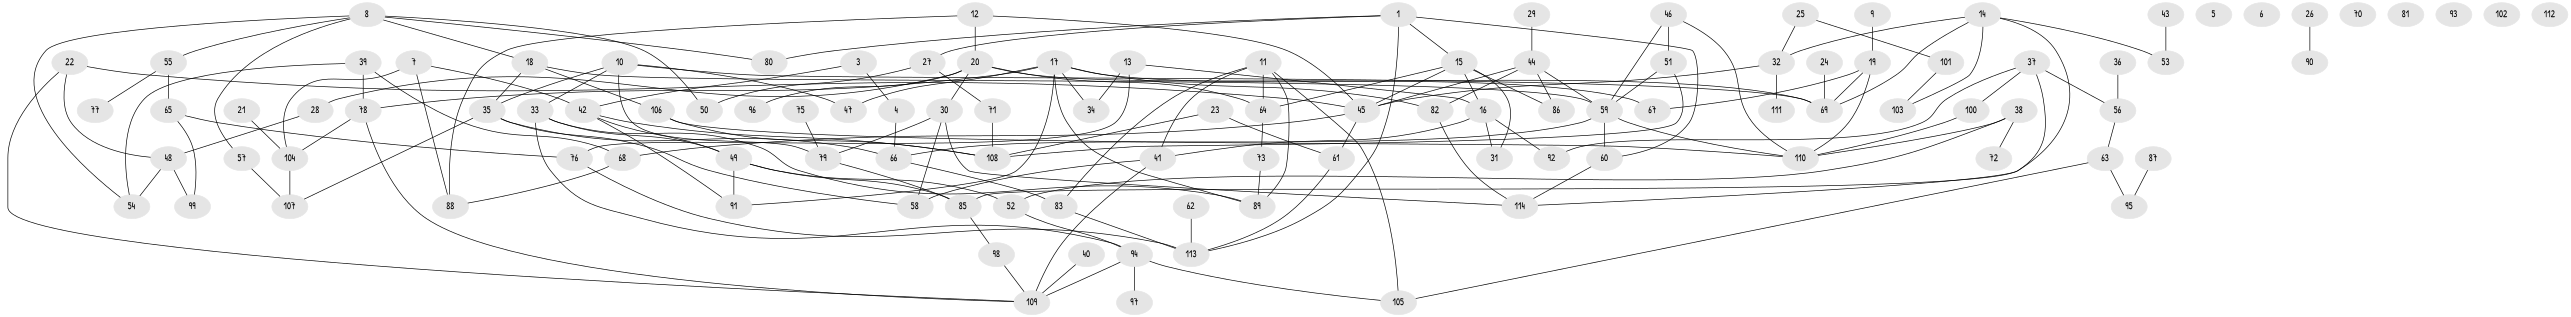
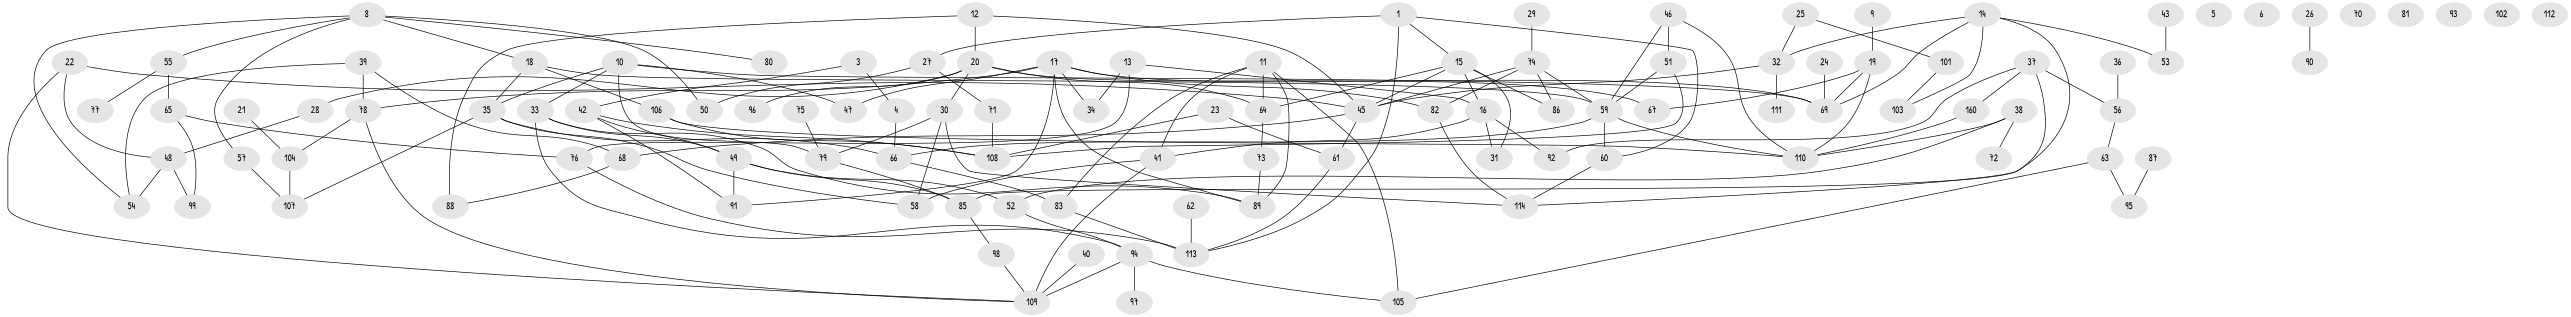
(1053, 31) -> none
(414, 63) -> none
(1532, 63) -> (1532, 63)
(1971, 111) -> (1971, 111)
